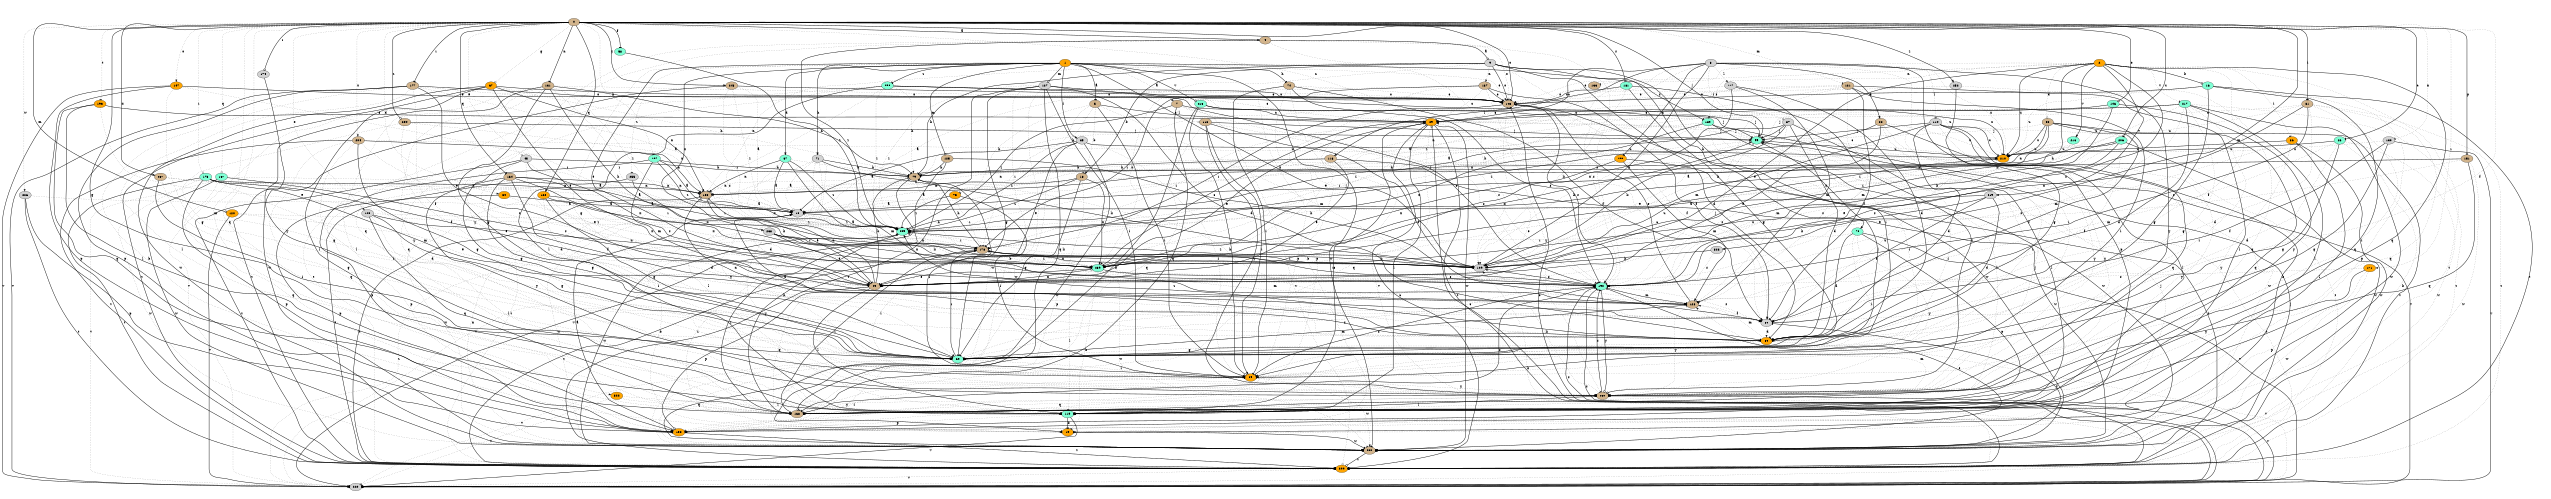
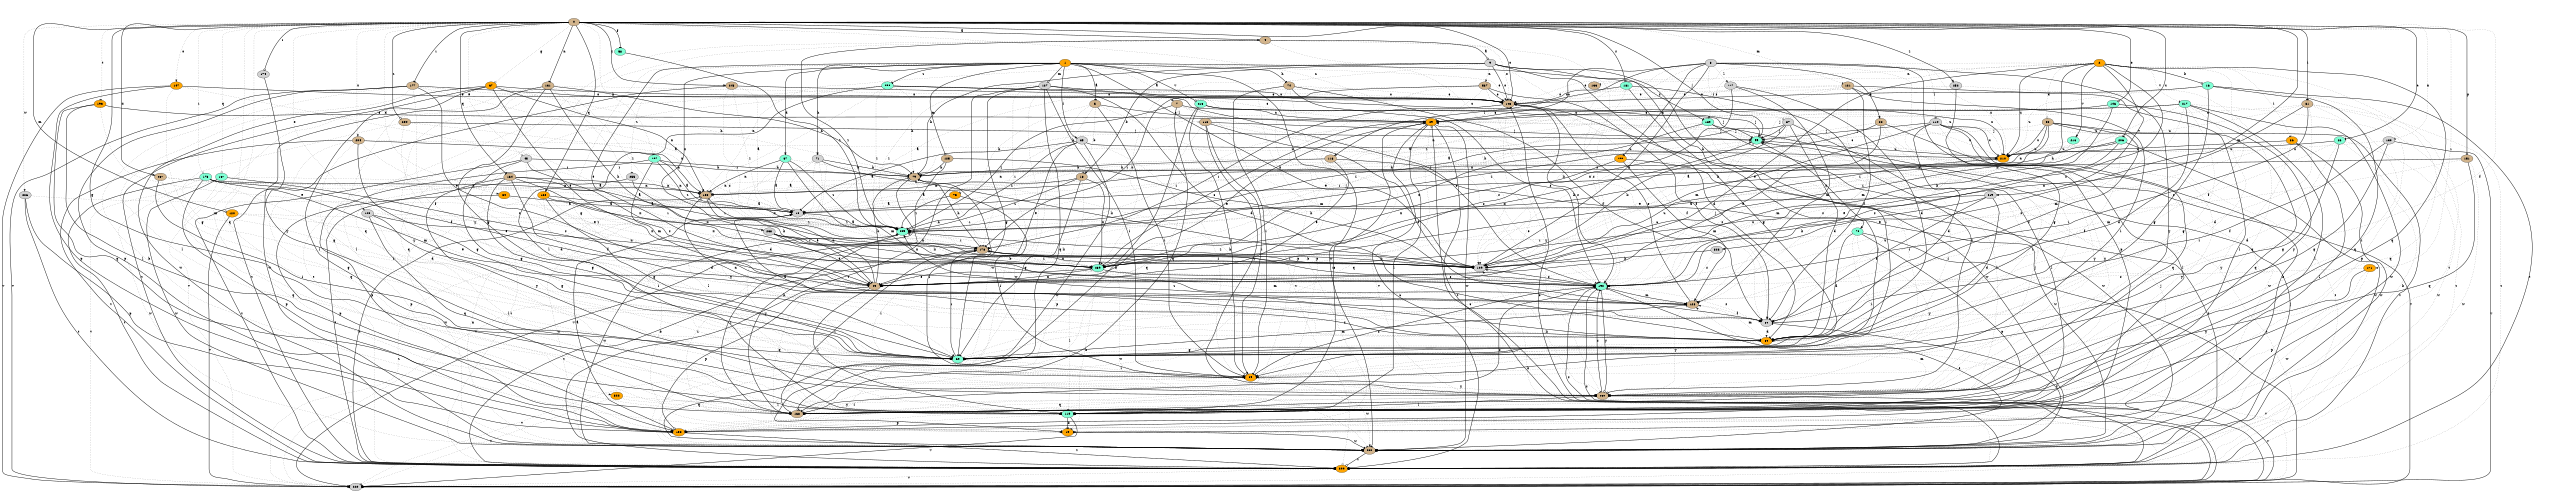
(1485, 86) -> (1485, 86)
none -> (1820, 131)
